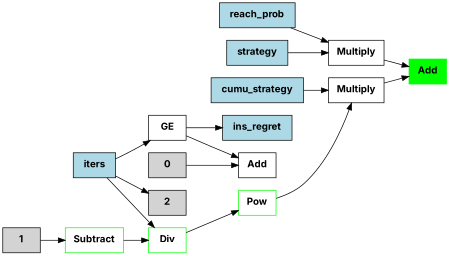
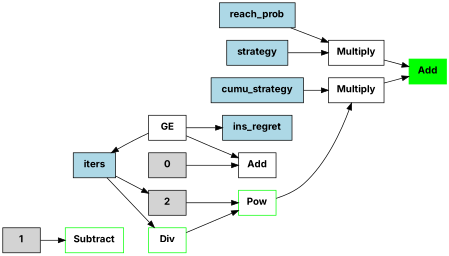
(130, 152) -> (133, 141)
none -> (209, 203)
(133, 240) -> none
